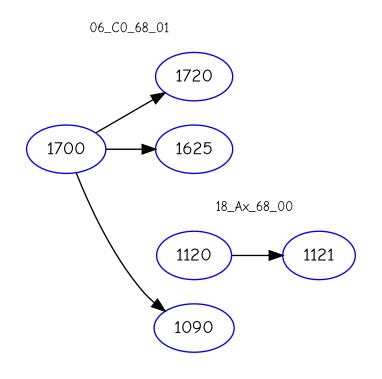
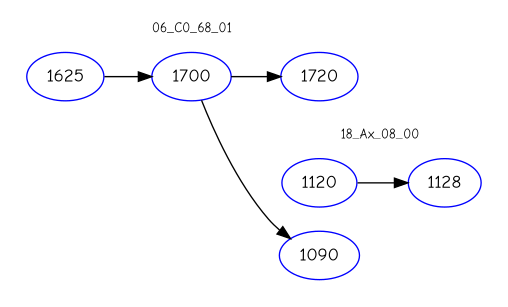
(124, 149) -> (121, 77)
(255, 208) -> (380, 135)
(319, 255) -> (445, 183)
